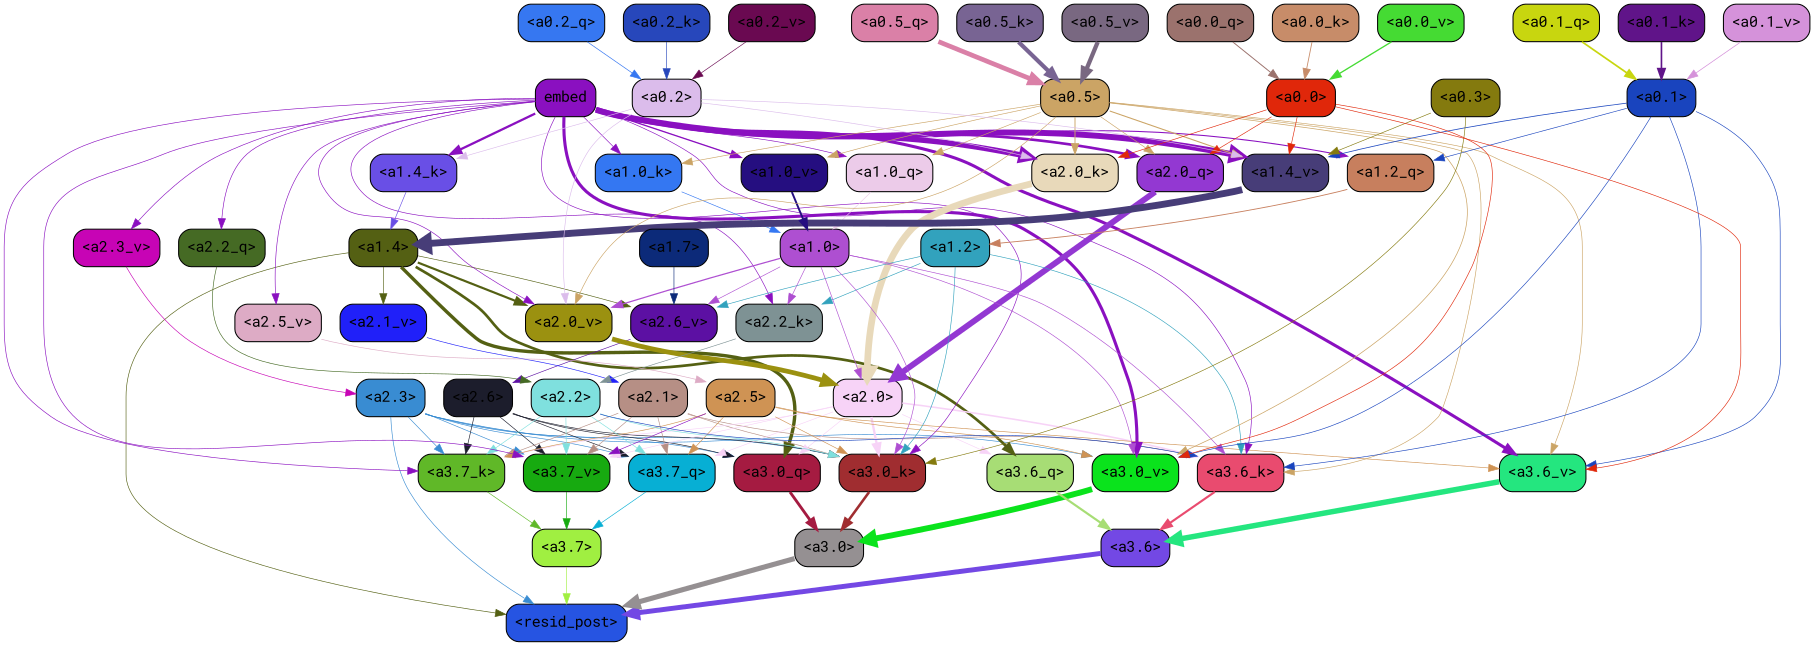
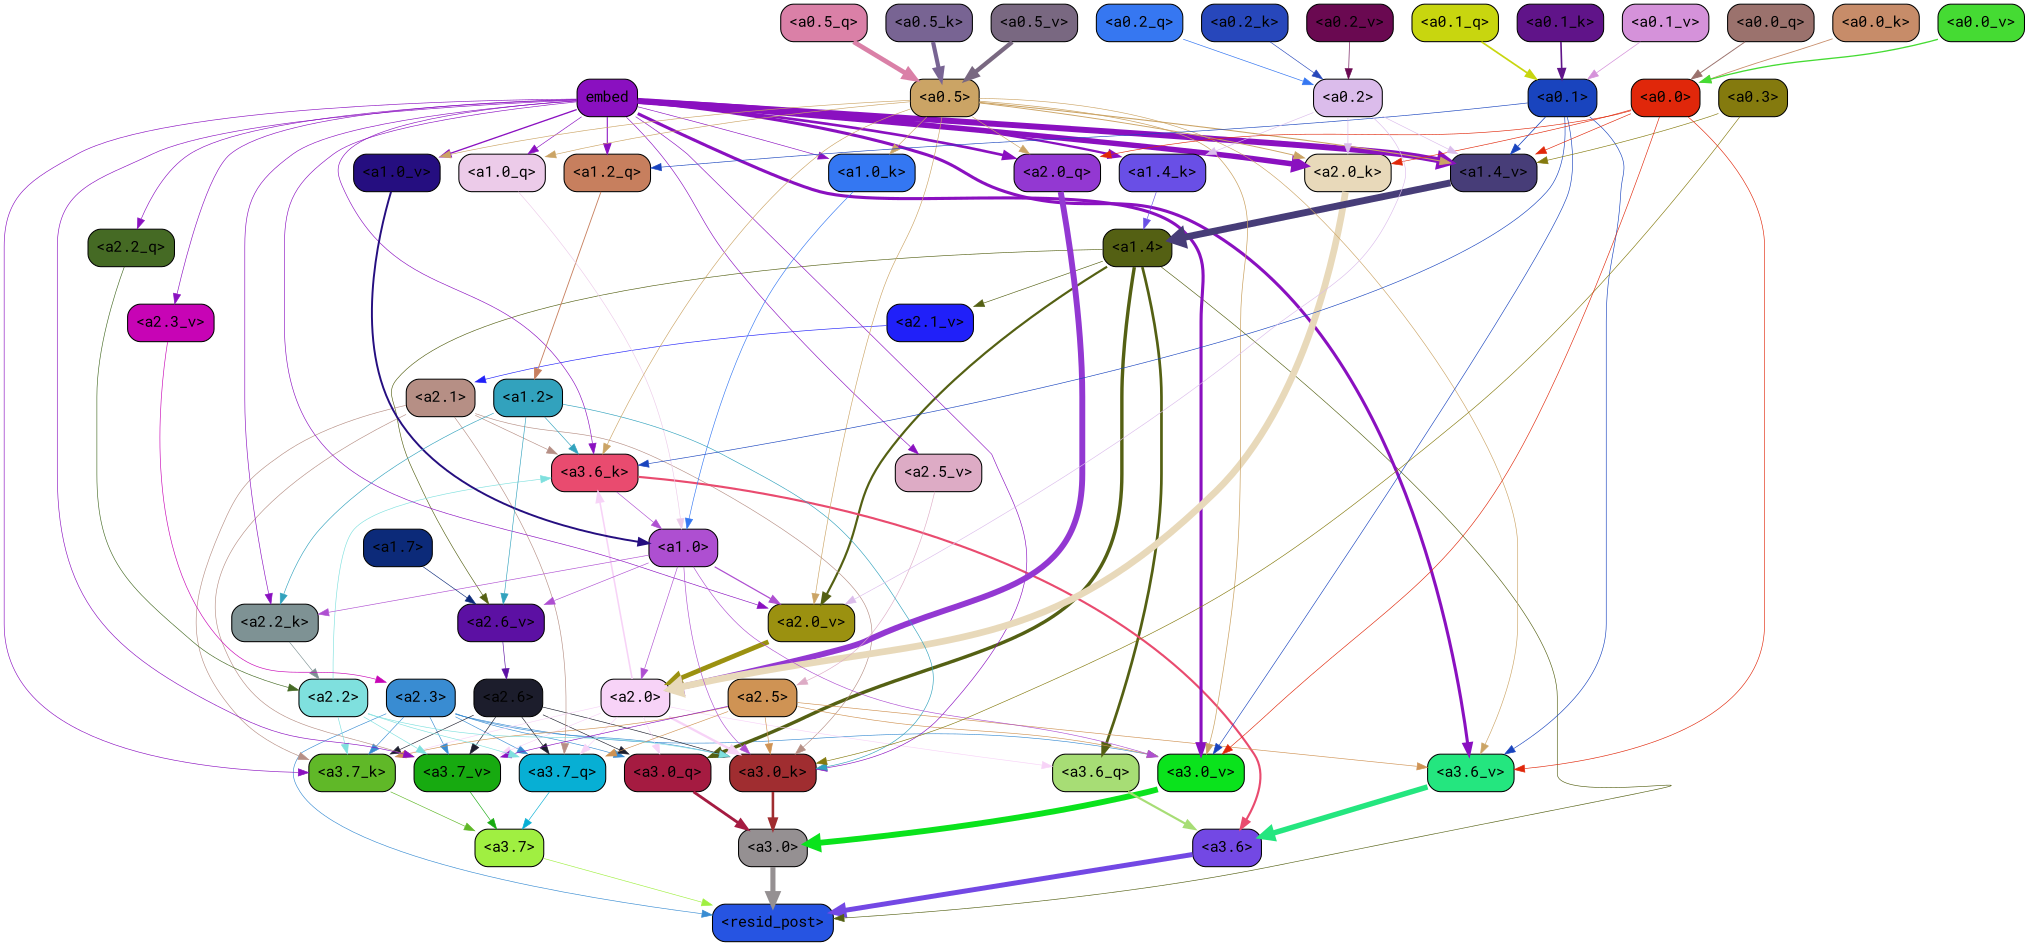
(1054, 311) -> (635, 507)
(893, 439) -> (371, 517)
